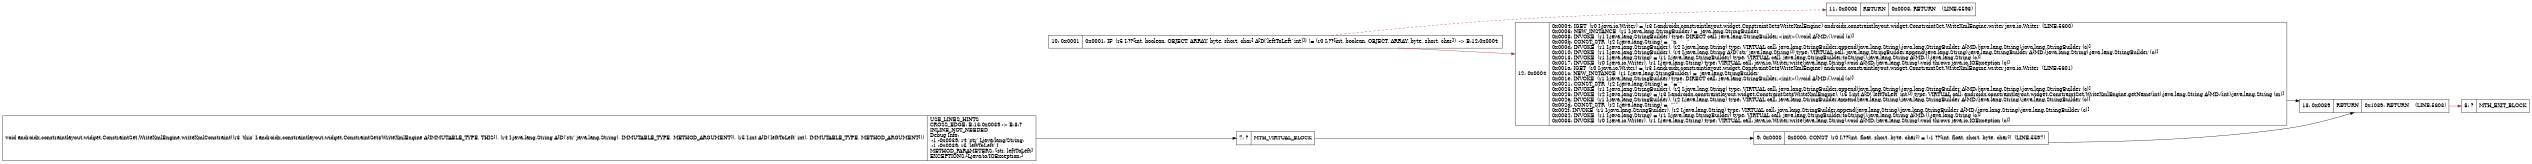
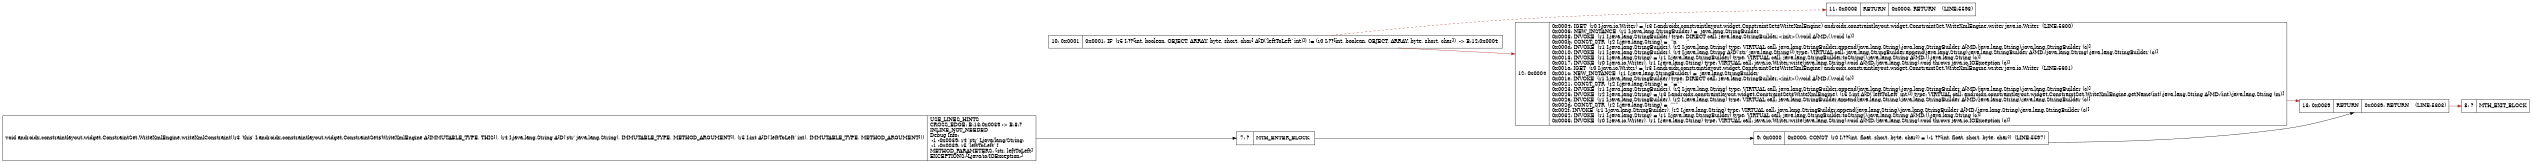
(2291, 100) -> (2291, 100)
(2405, 106) -> (2405, 106)
(1283, 138) -> (1283, 138)
